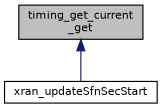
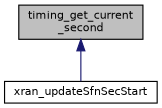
(81, 22) -> (81, 22)
